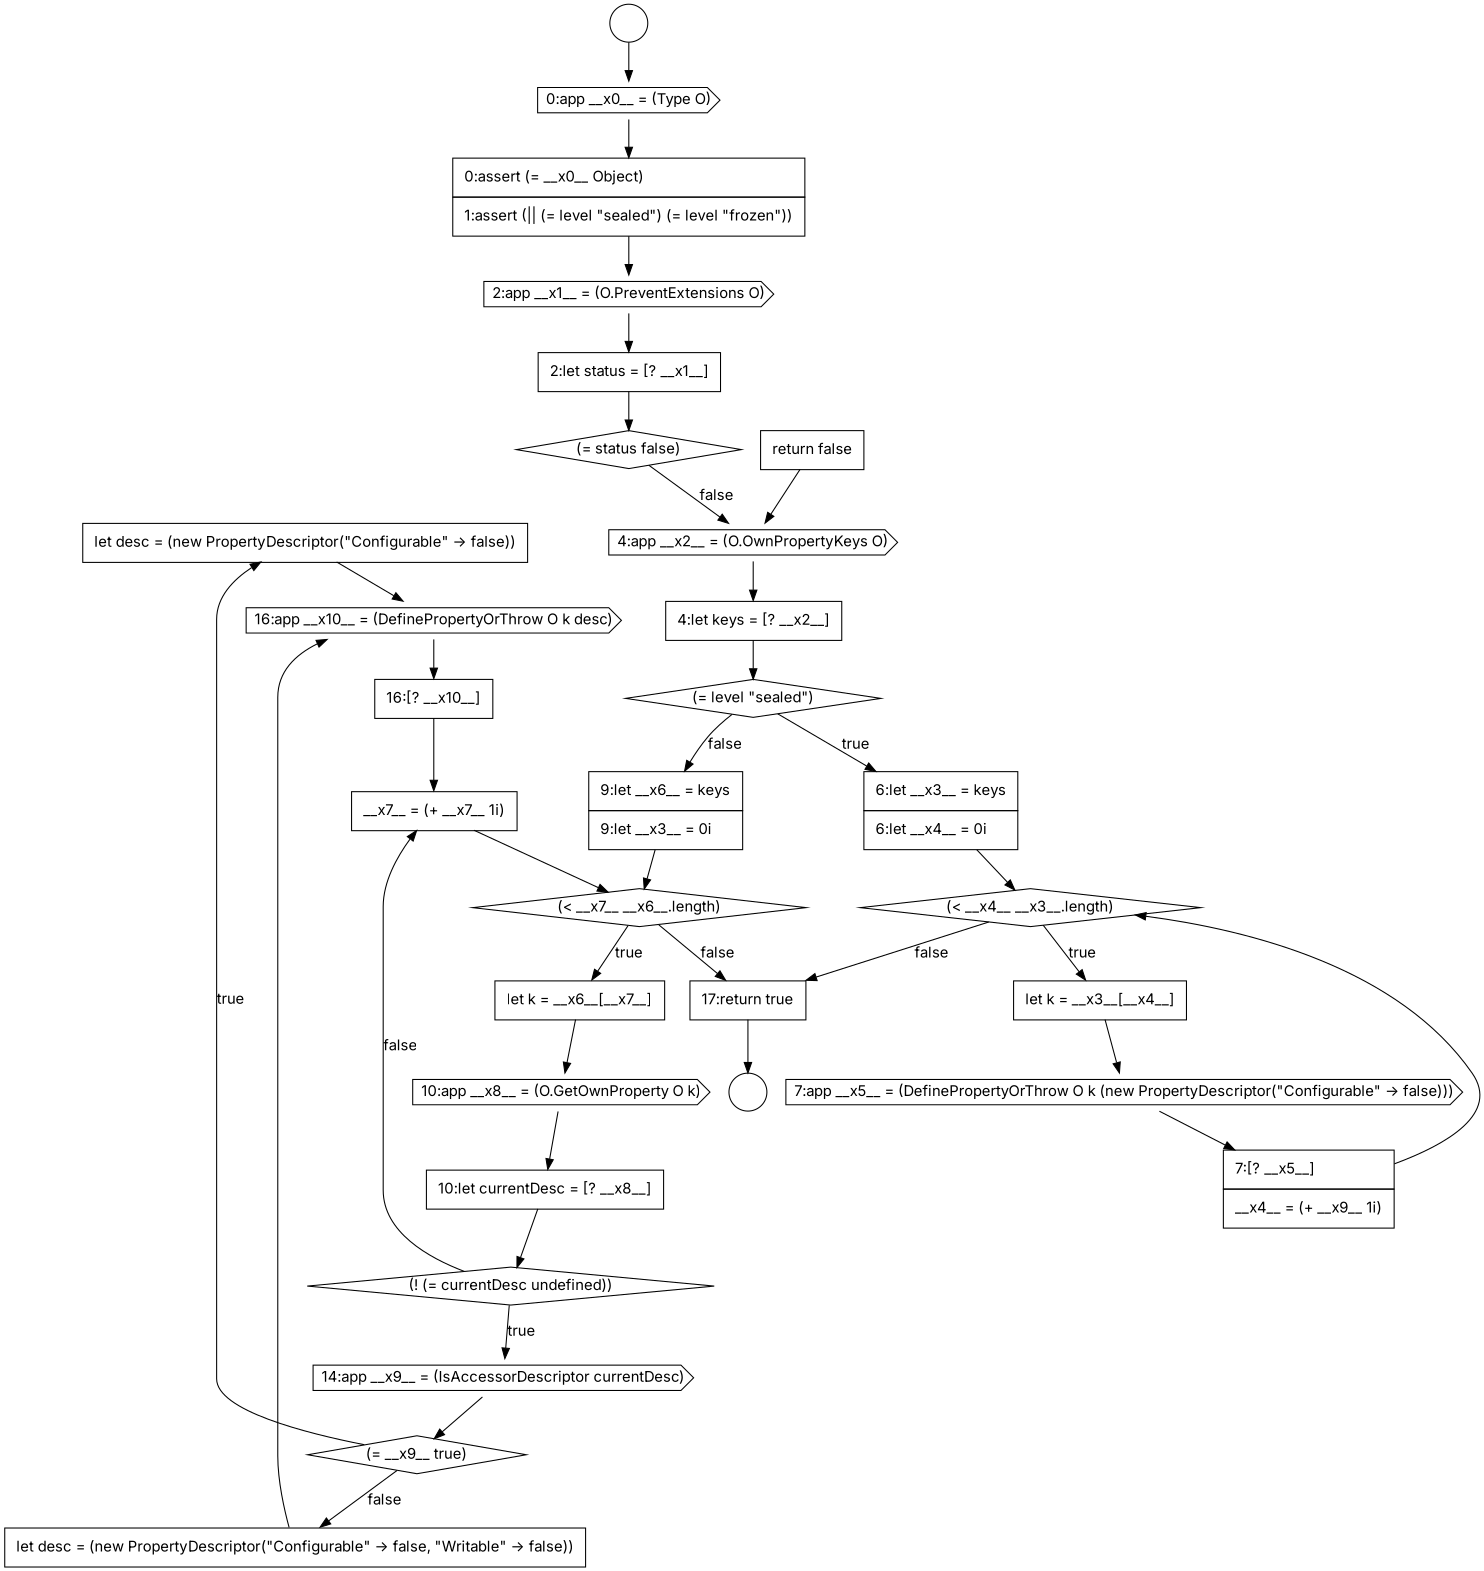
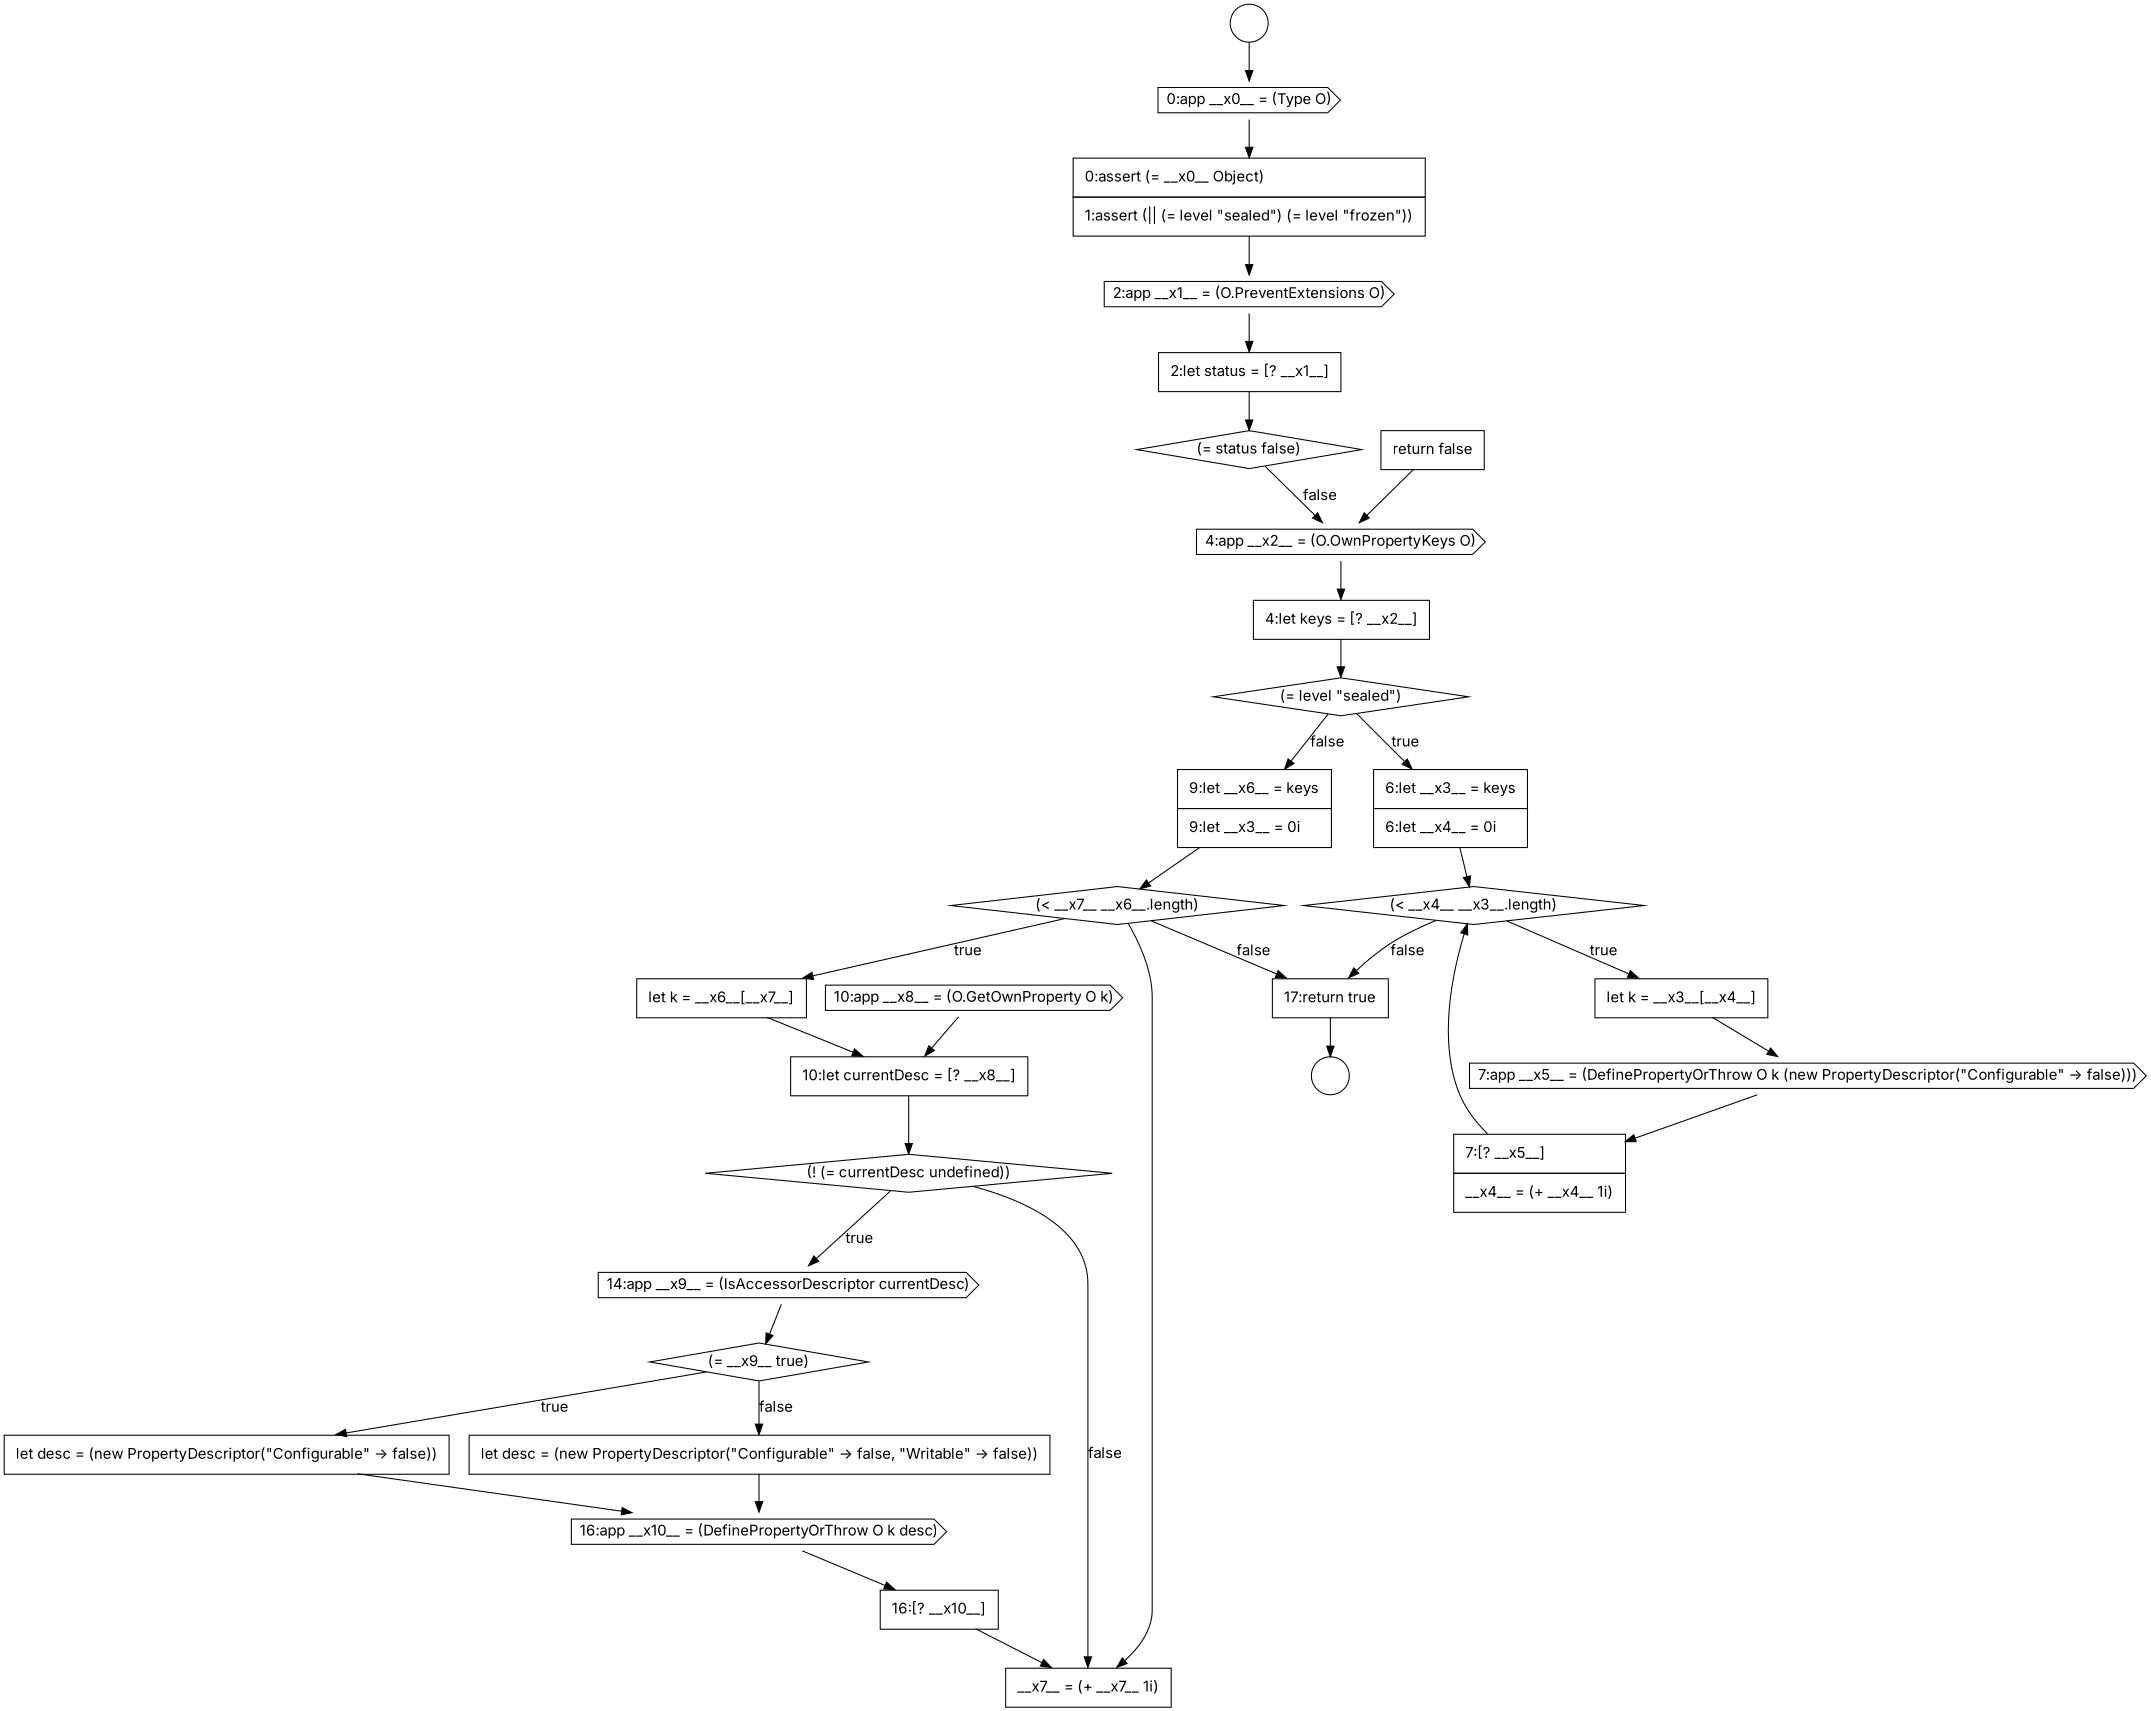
(536, 859) -> (1152, 1294)
(571, 1041) -> (810, 1035)
(1309, 1208) -> (1540, 1192)
